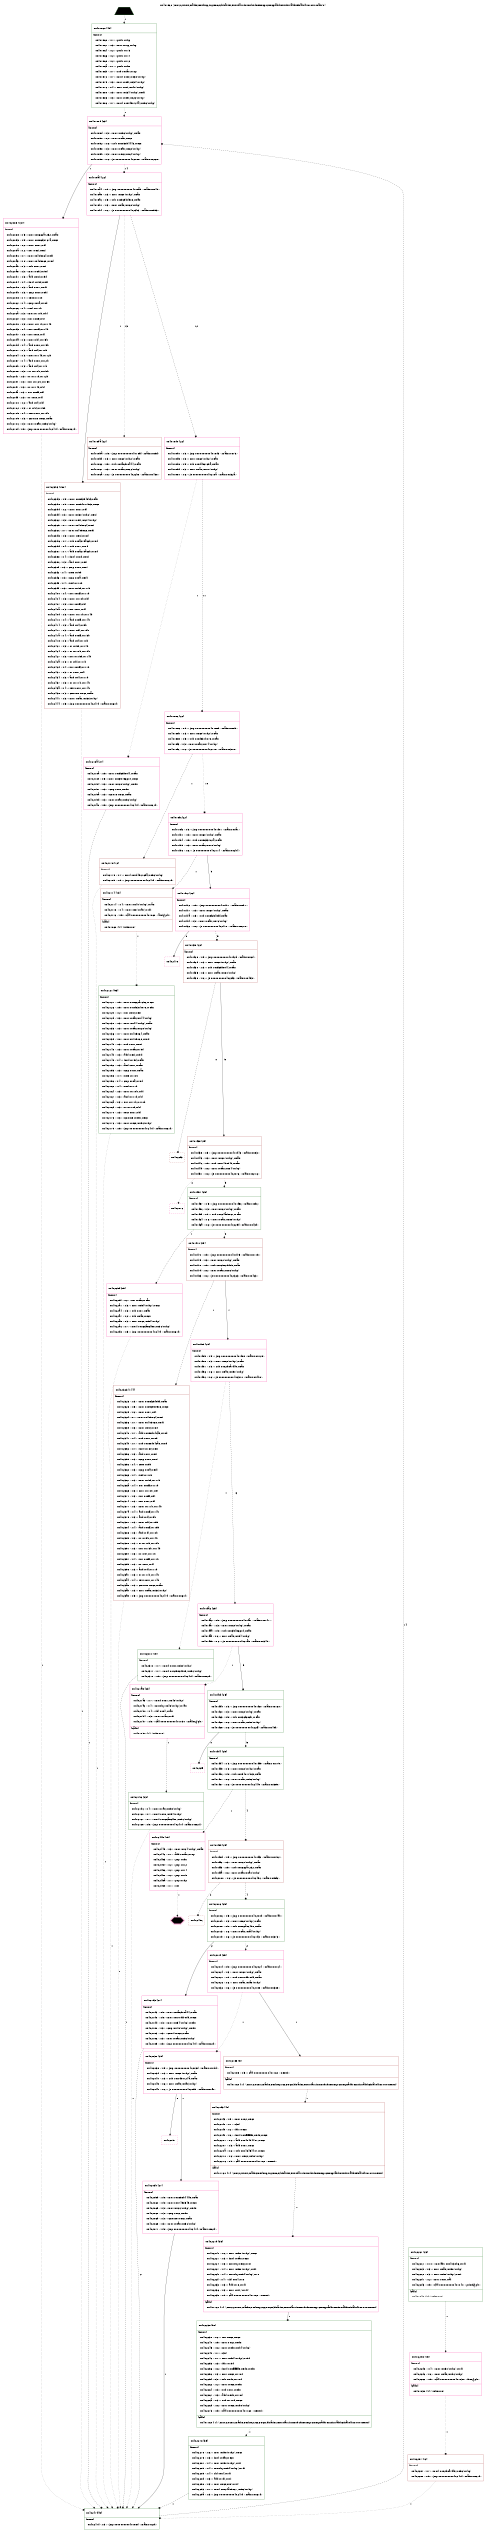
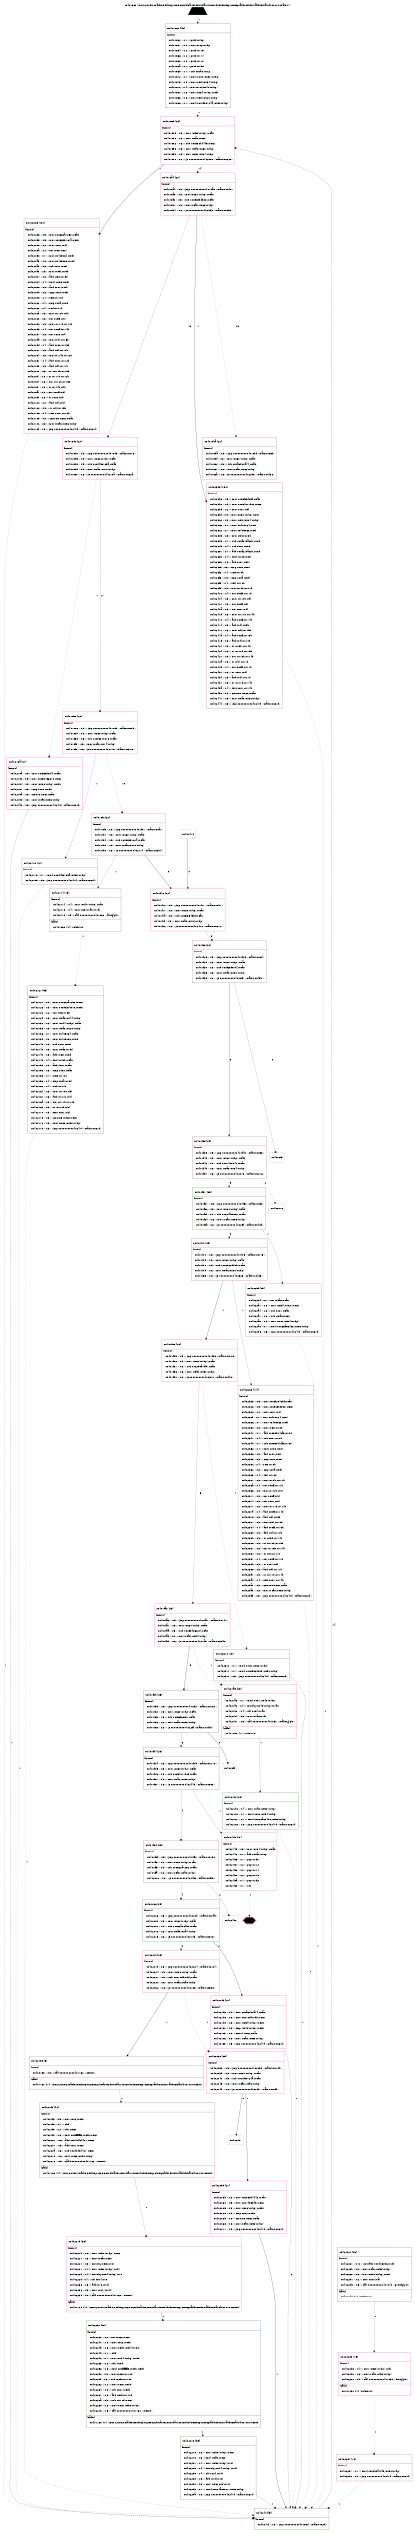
(180, 942) -> (188, 863)
